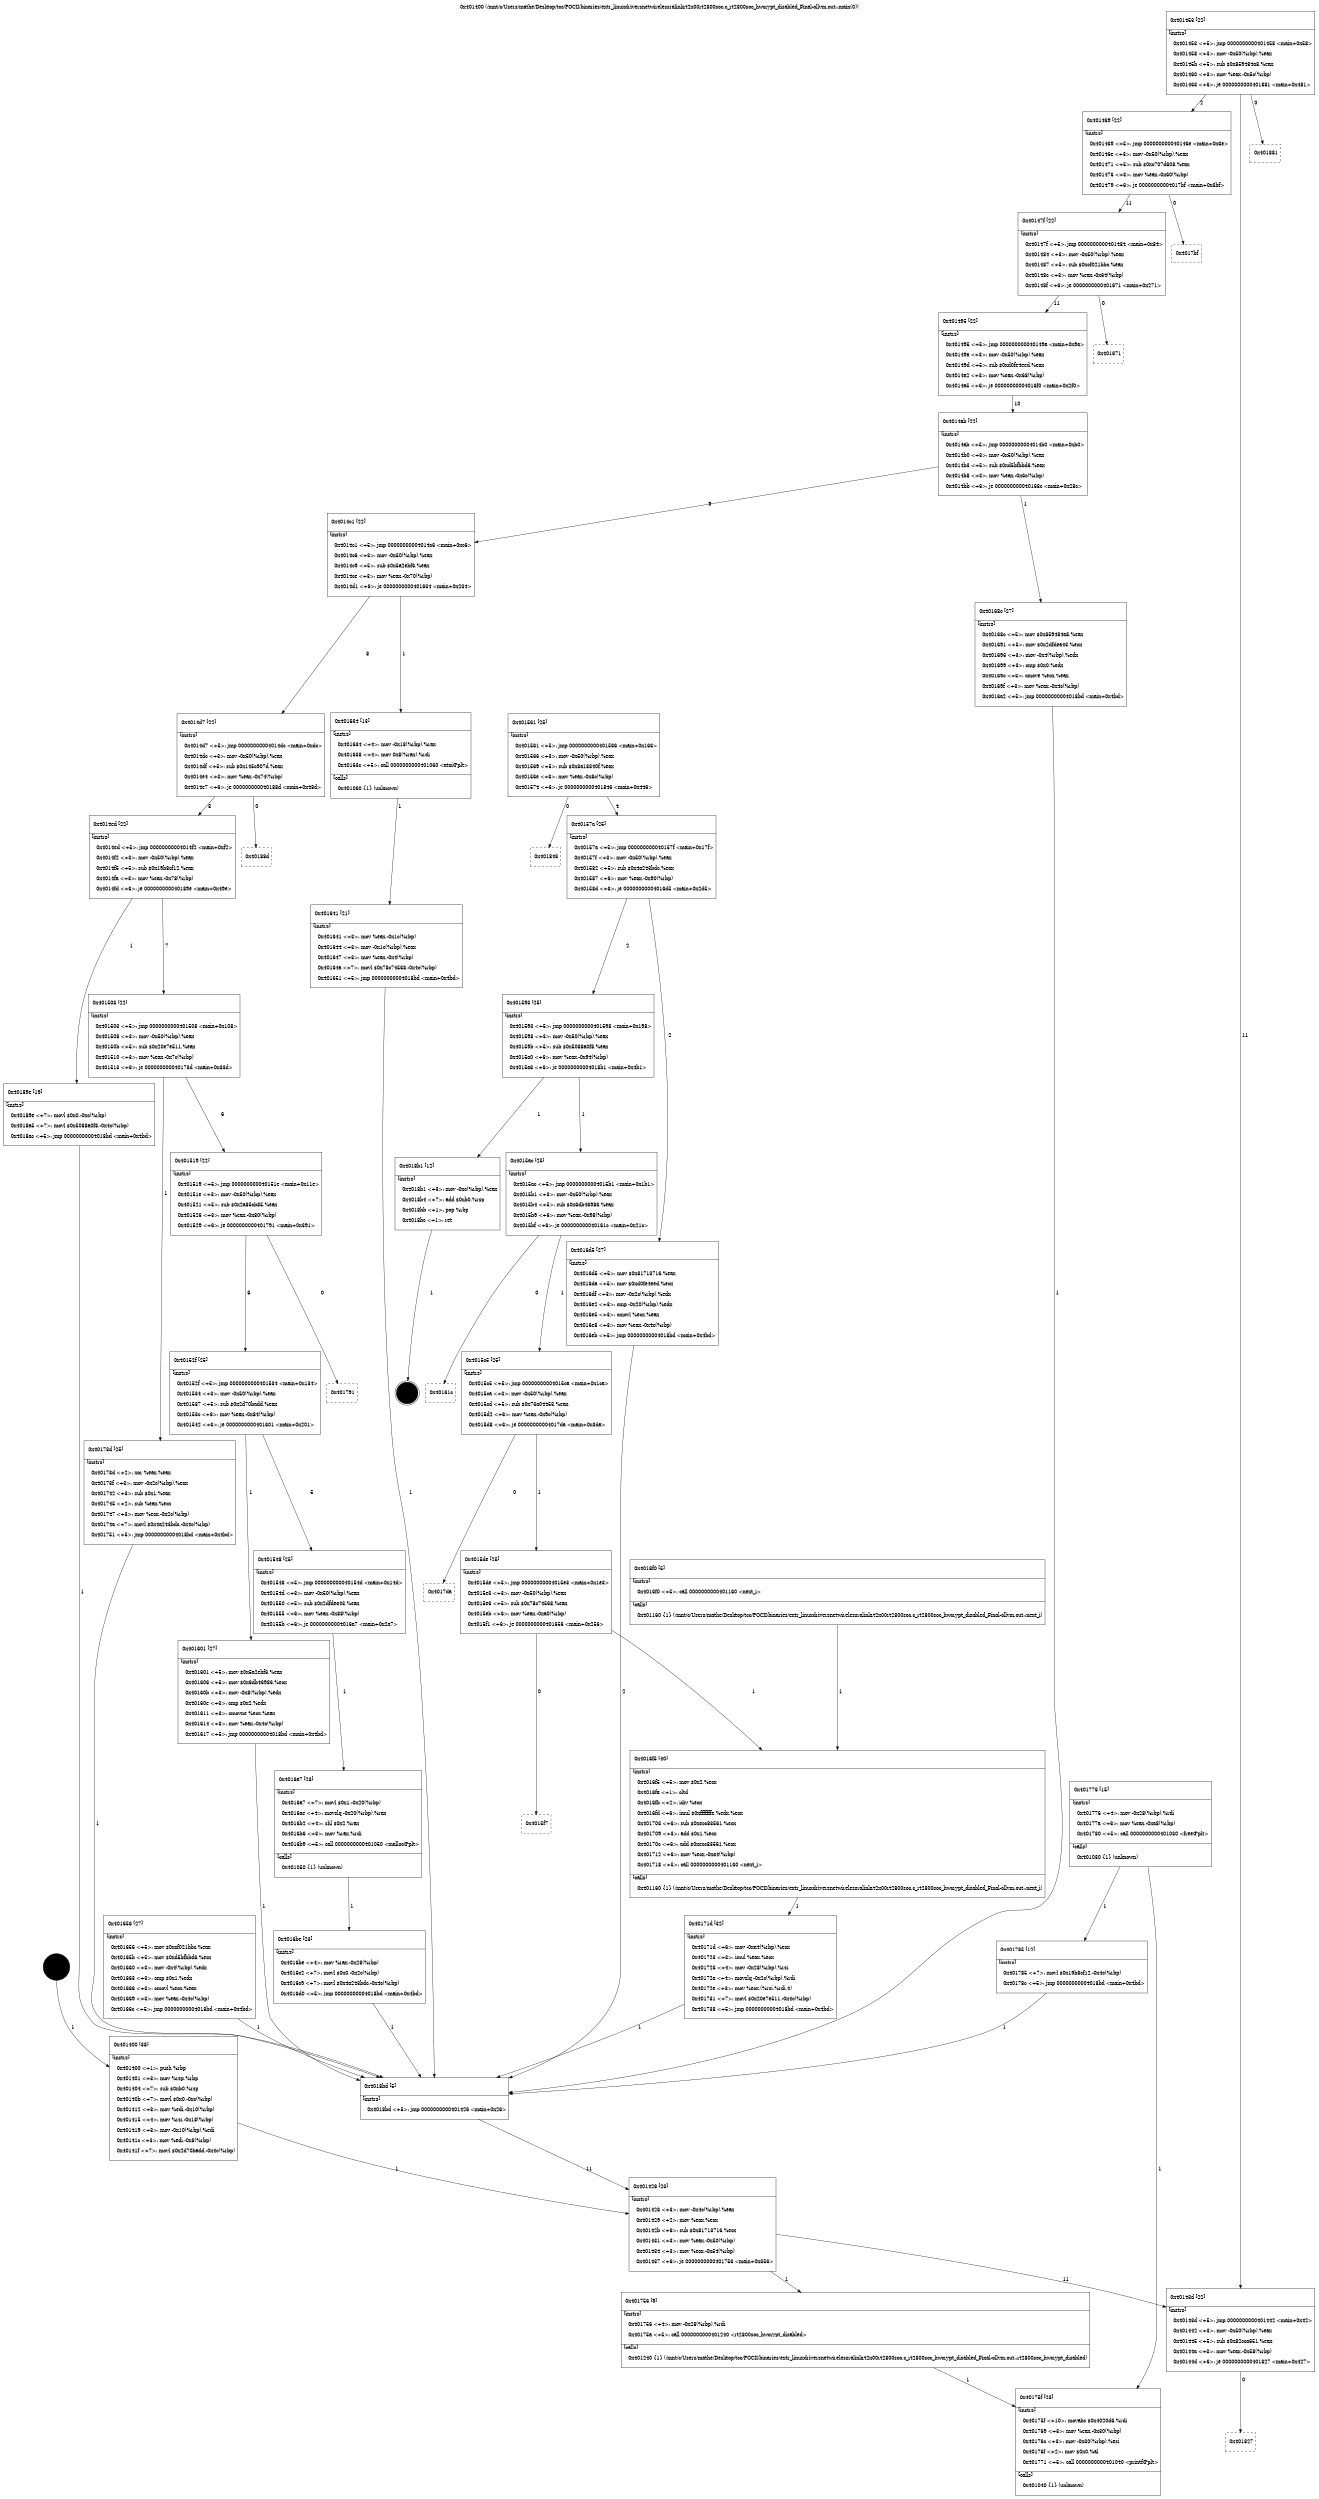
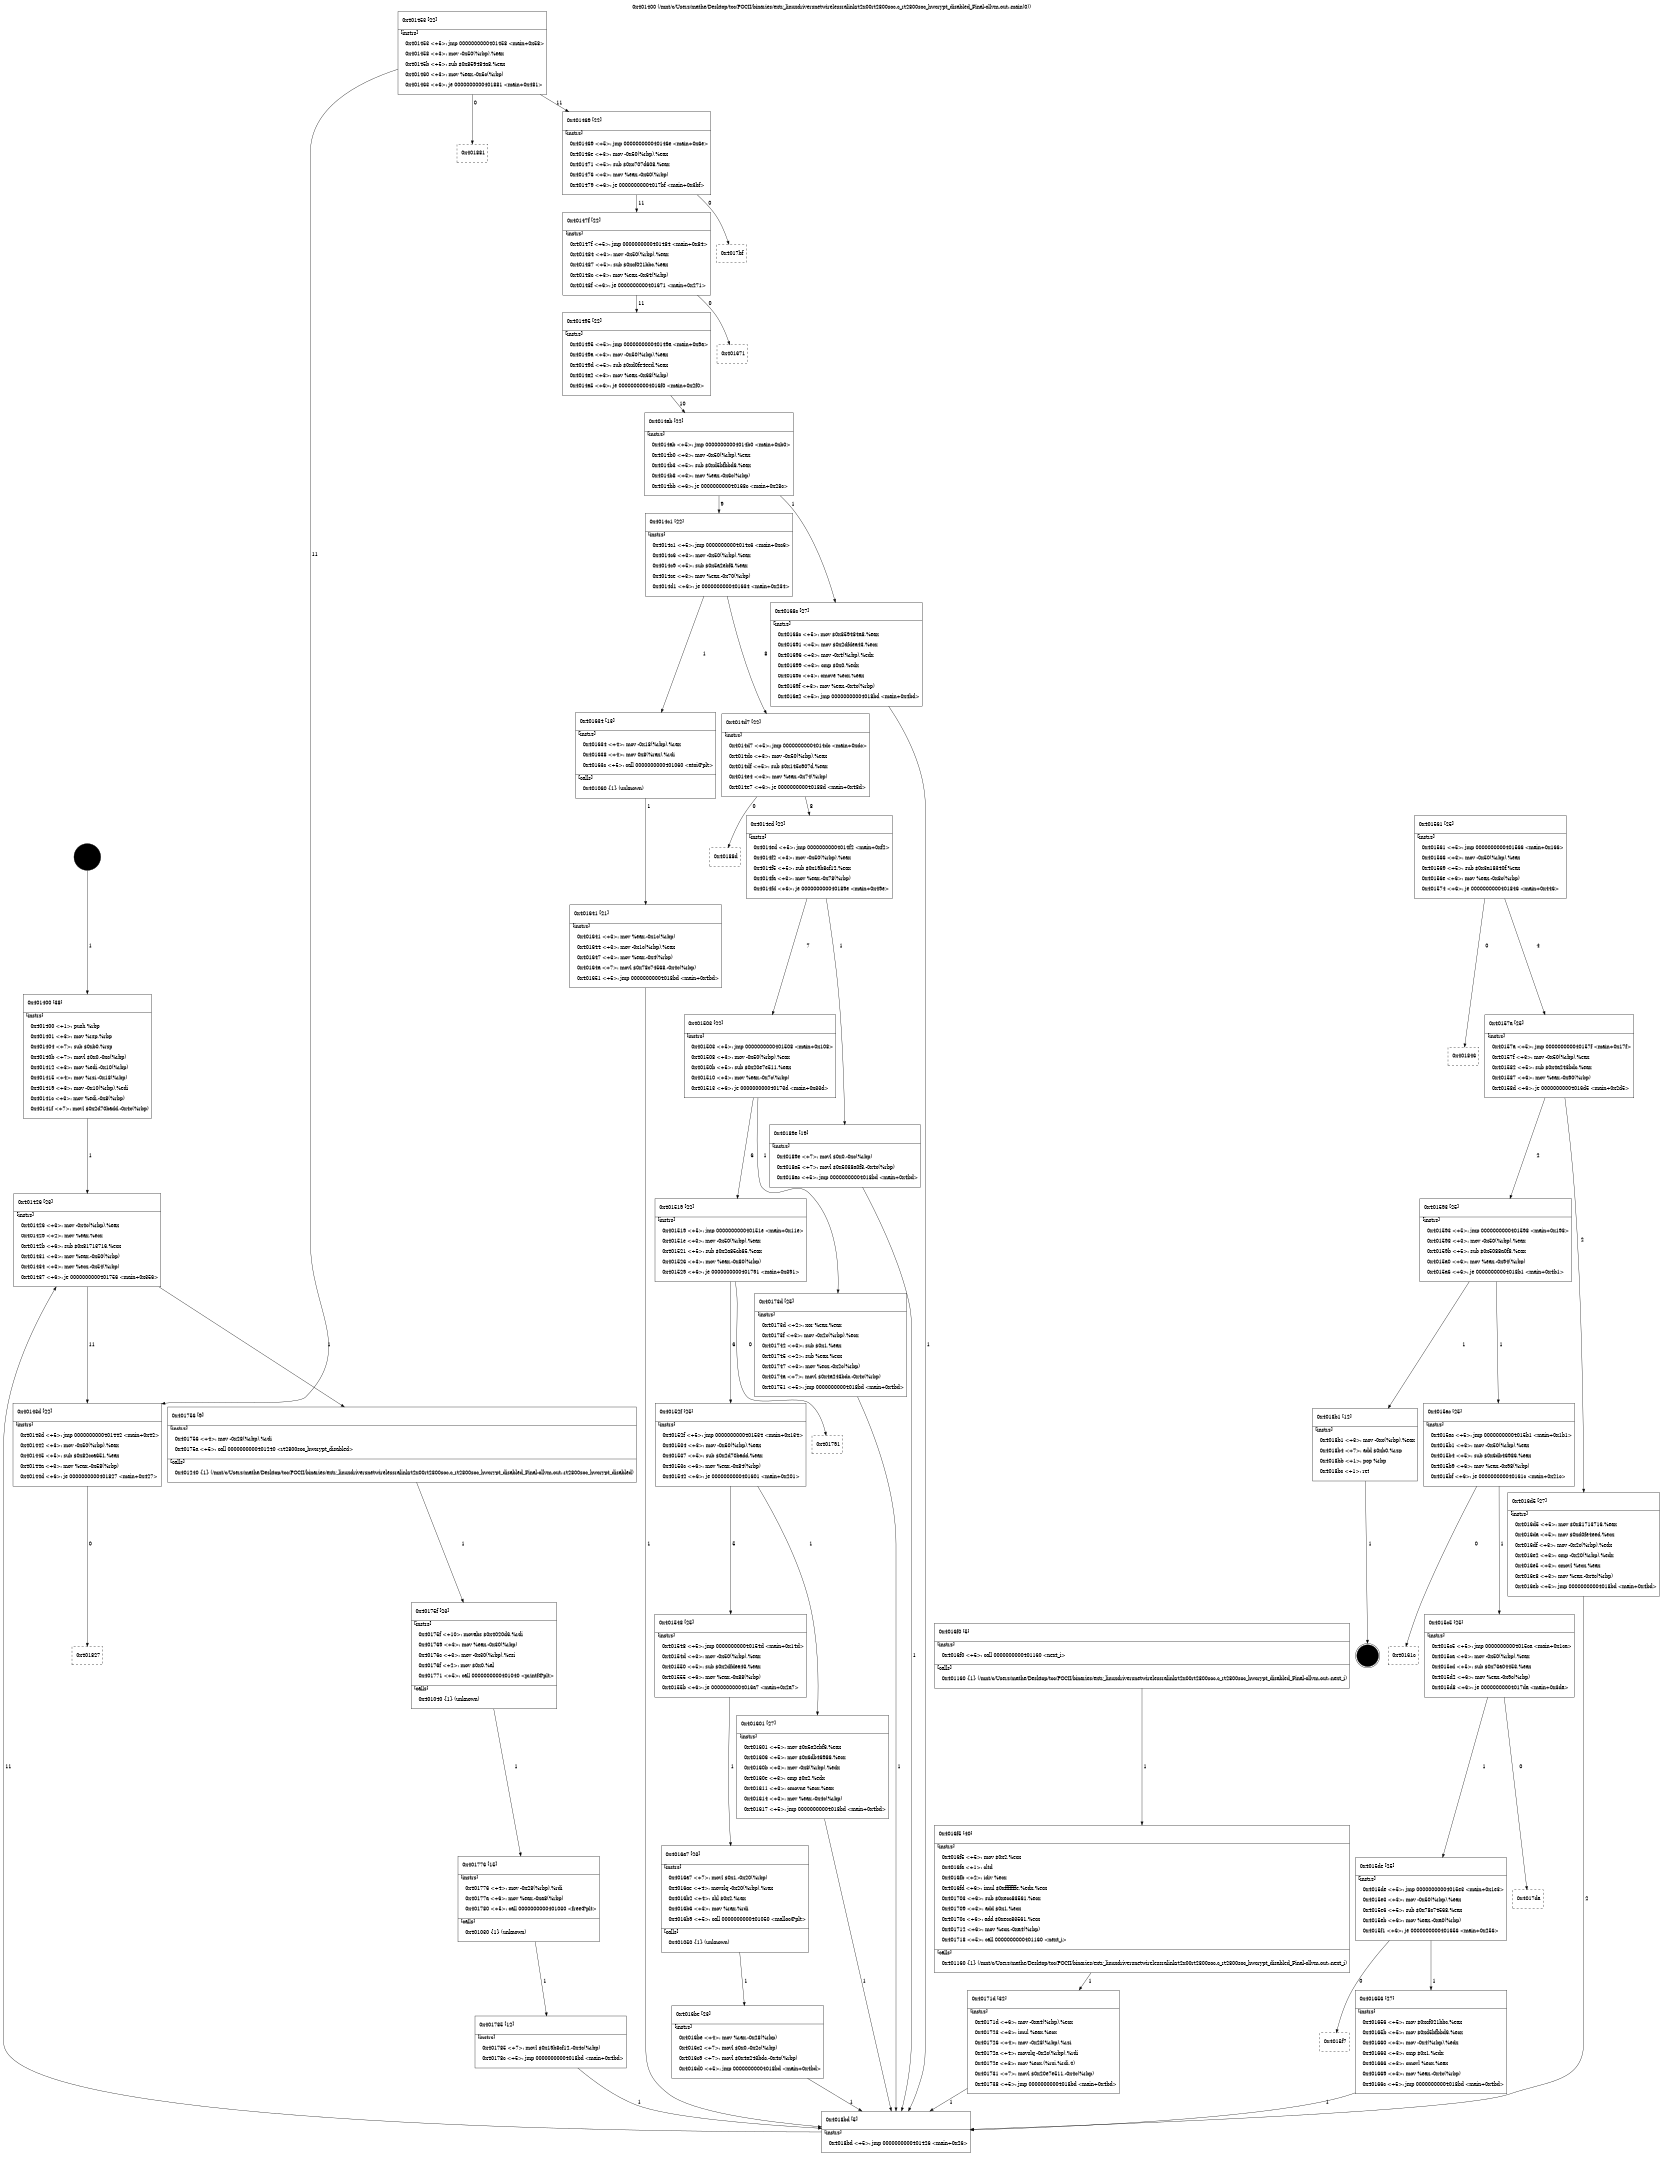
(1201, 103) -> (558, 103)
(688, 1686) -> (1431, 1964)
(1157, 2128) -> (507, 1781)
